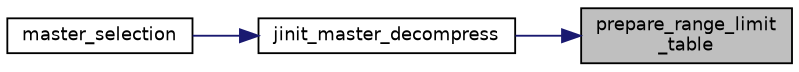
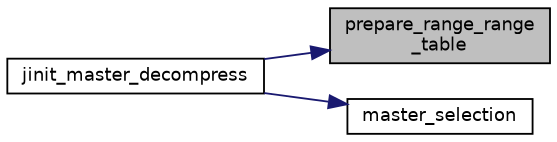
(216, 36) -> (296, 97)
(687, 36) -> (440, 36)
